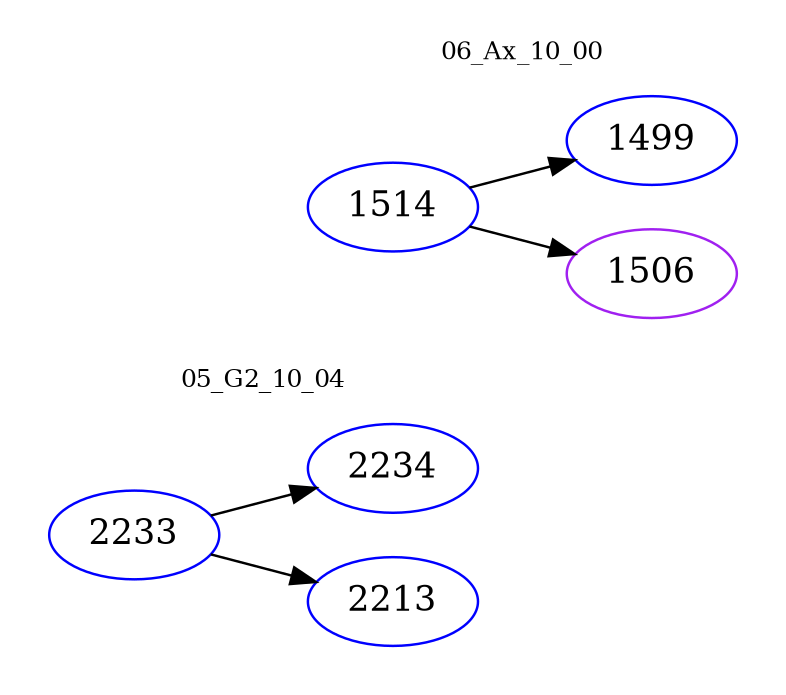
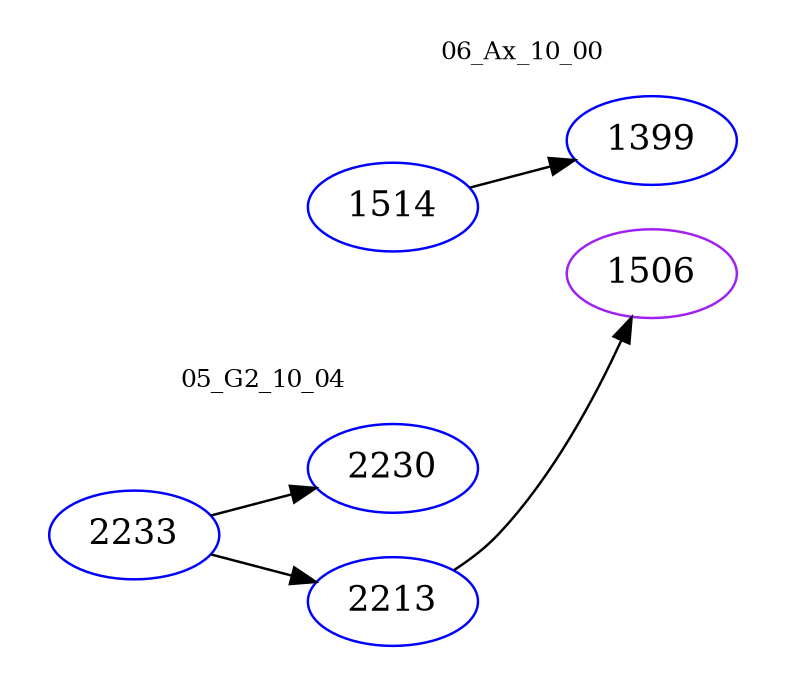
(652, 141) -> (652, 141)
(510, 237) -> (552, 466)
(393, 468) -> (393, 468)
